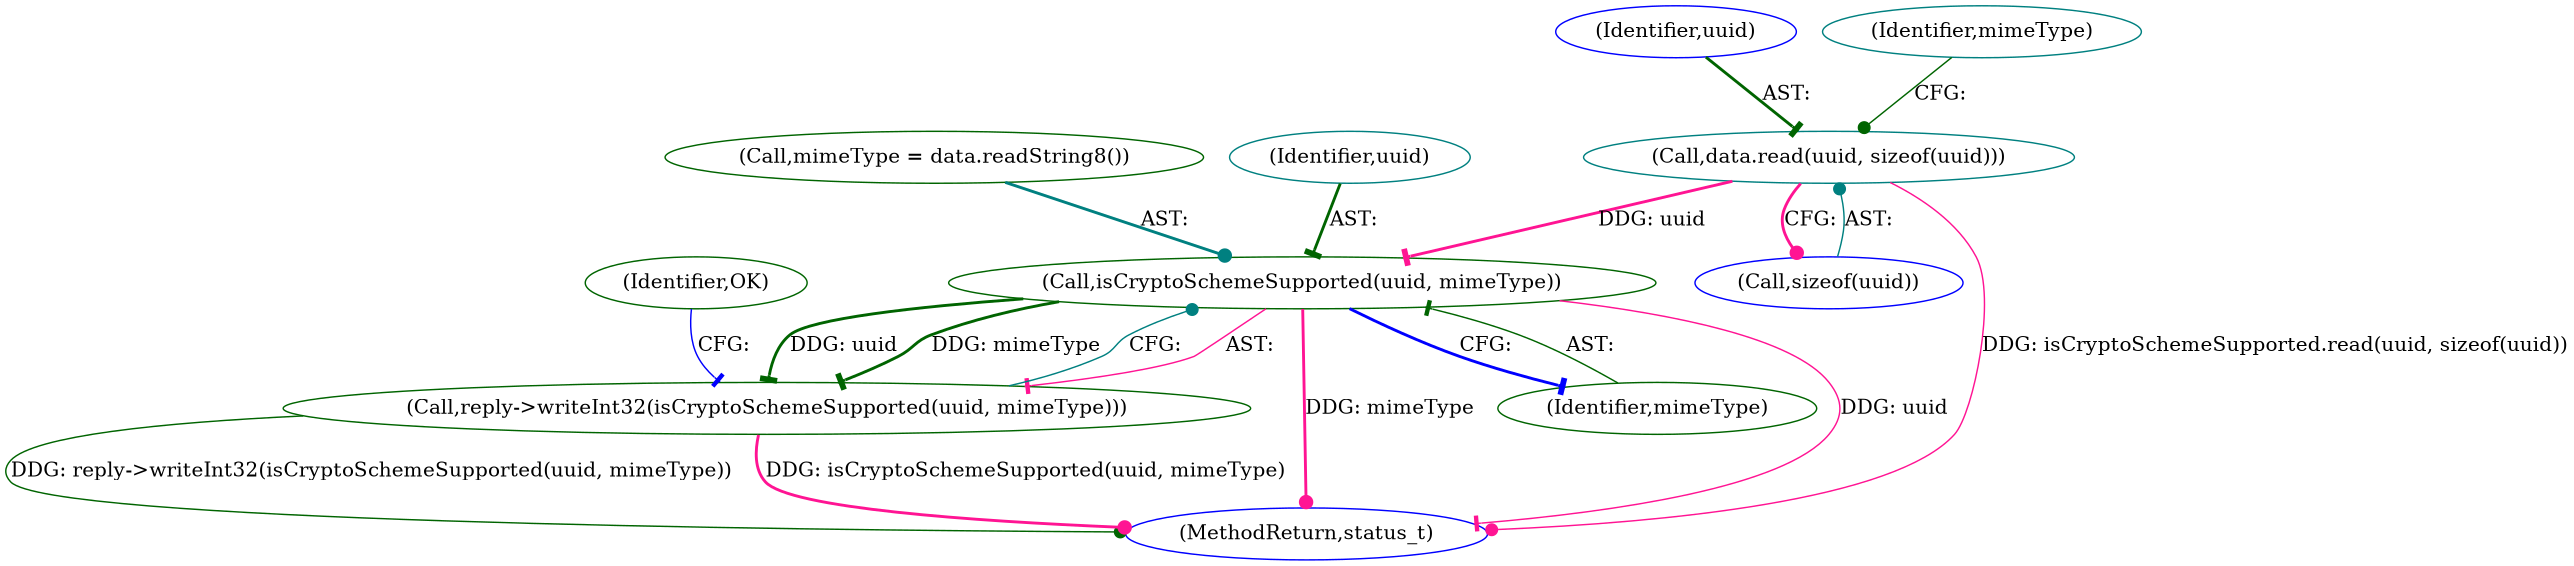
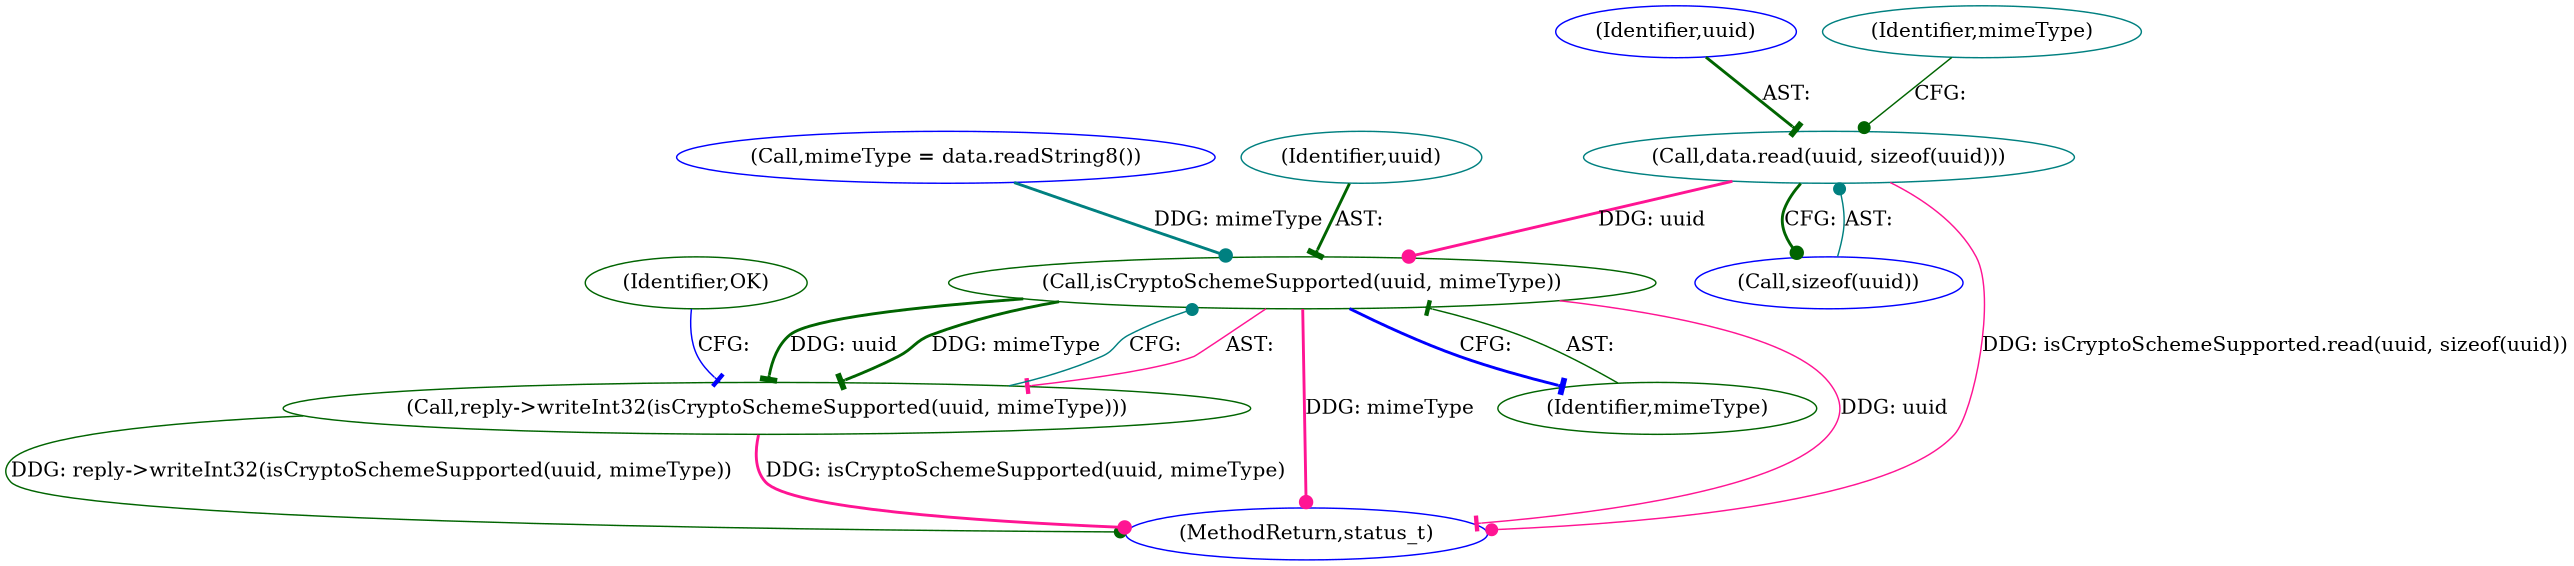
(934, 157) -> (946, 157)
(1783, 214) -> (1783, 214)
(1571, 219) -> (1573, 218)
(1168, 220) -> (1239, 220)
